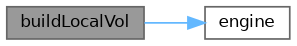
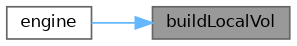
(166, 23) -> (113, 23)
